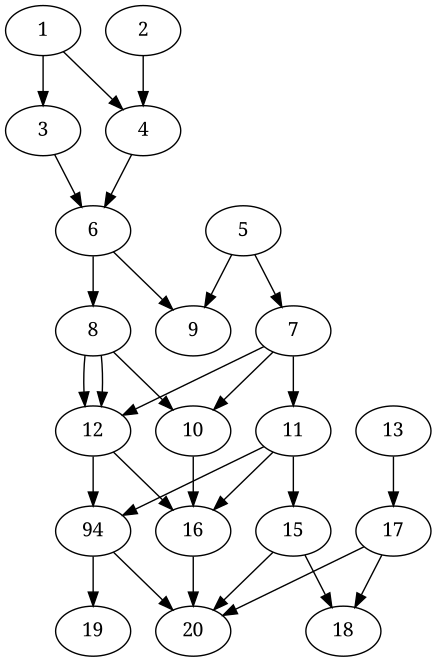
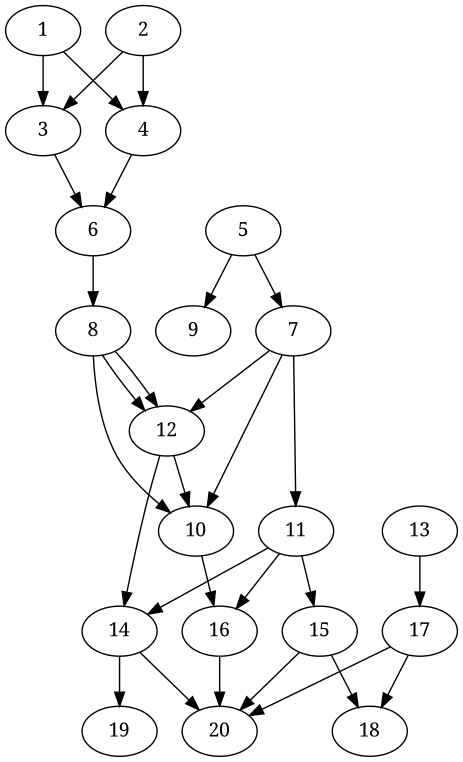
none -> (100, 74)
(138, 276) -> none
(138, 476) -> (179, 474)
(93, 531) -> (120, 631)
